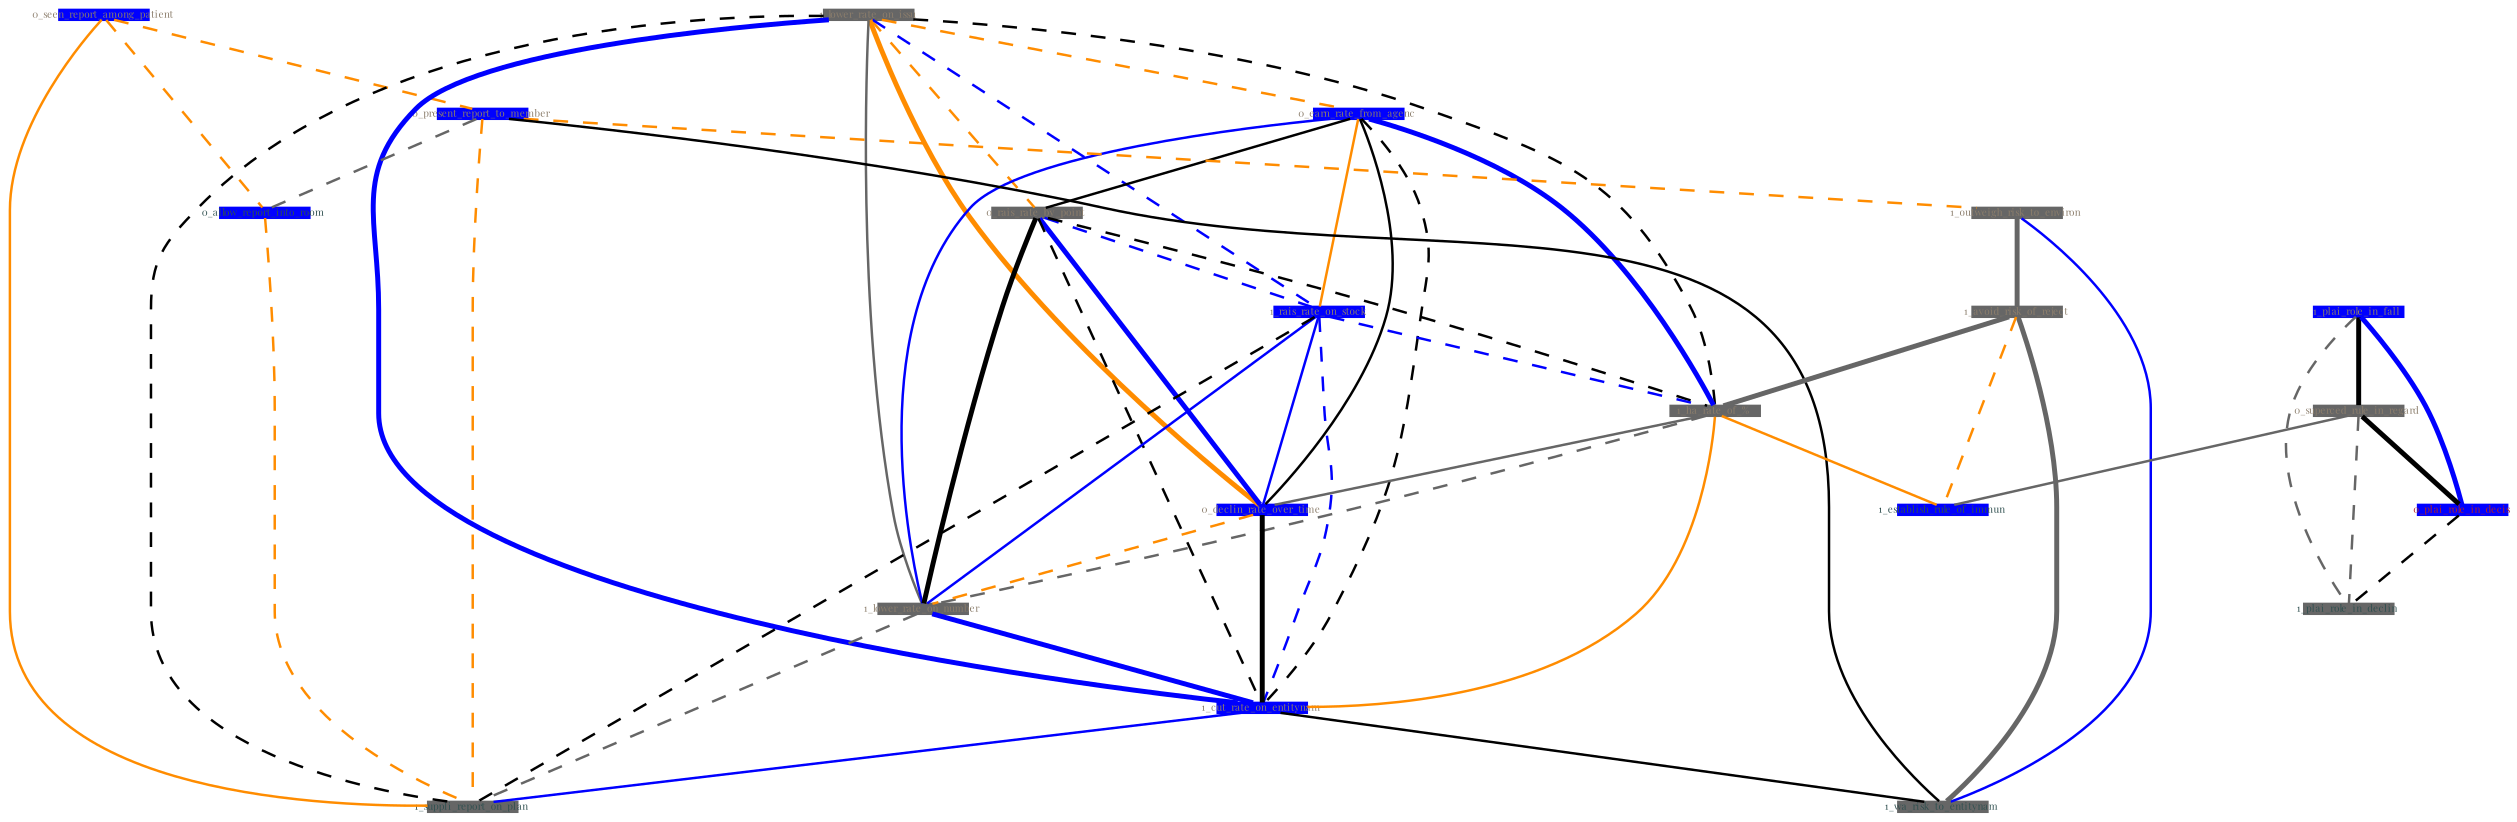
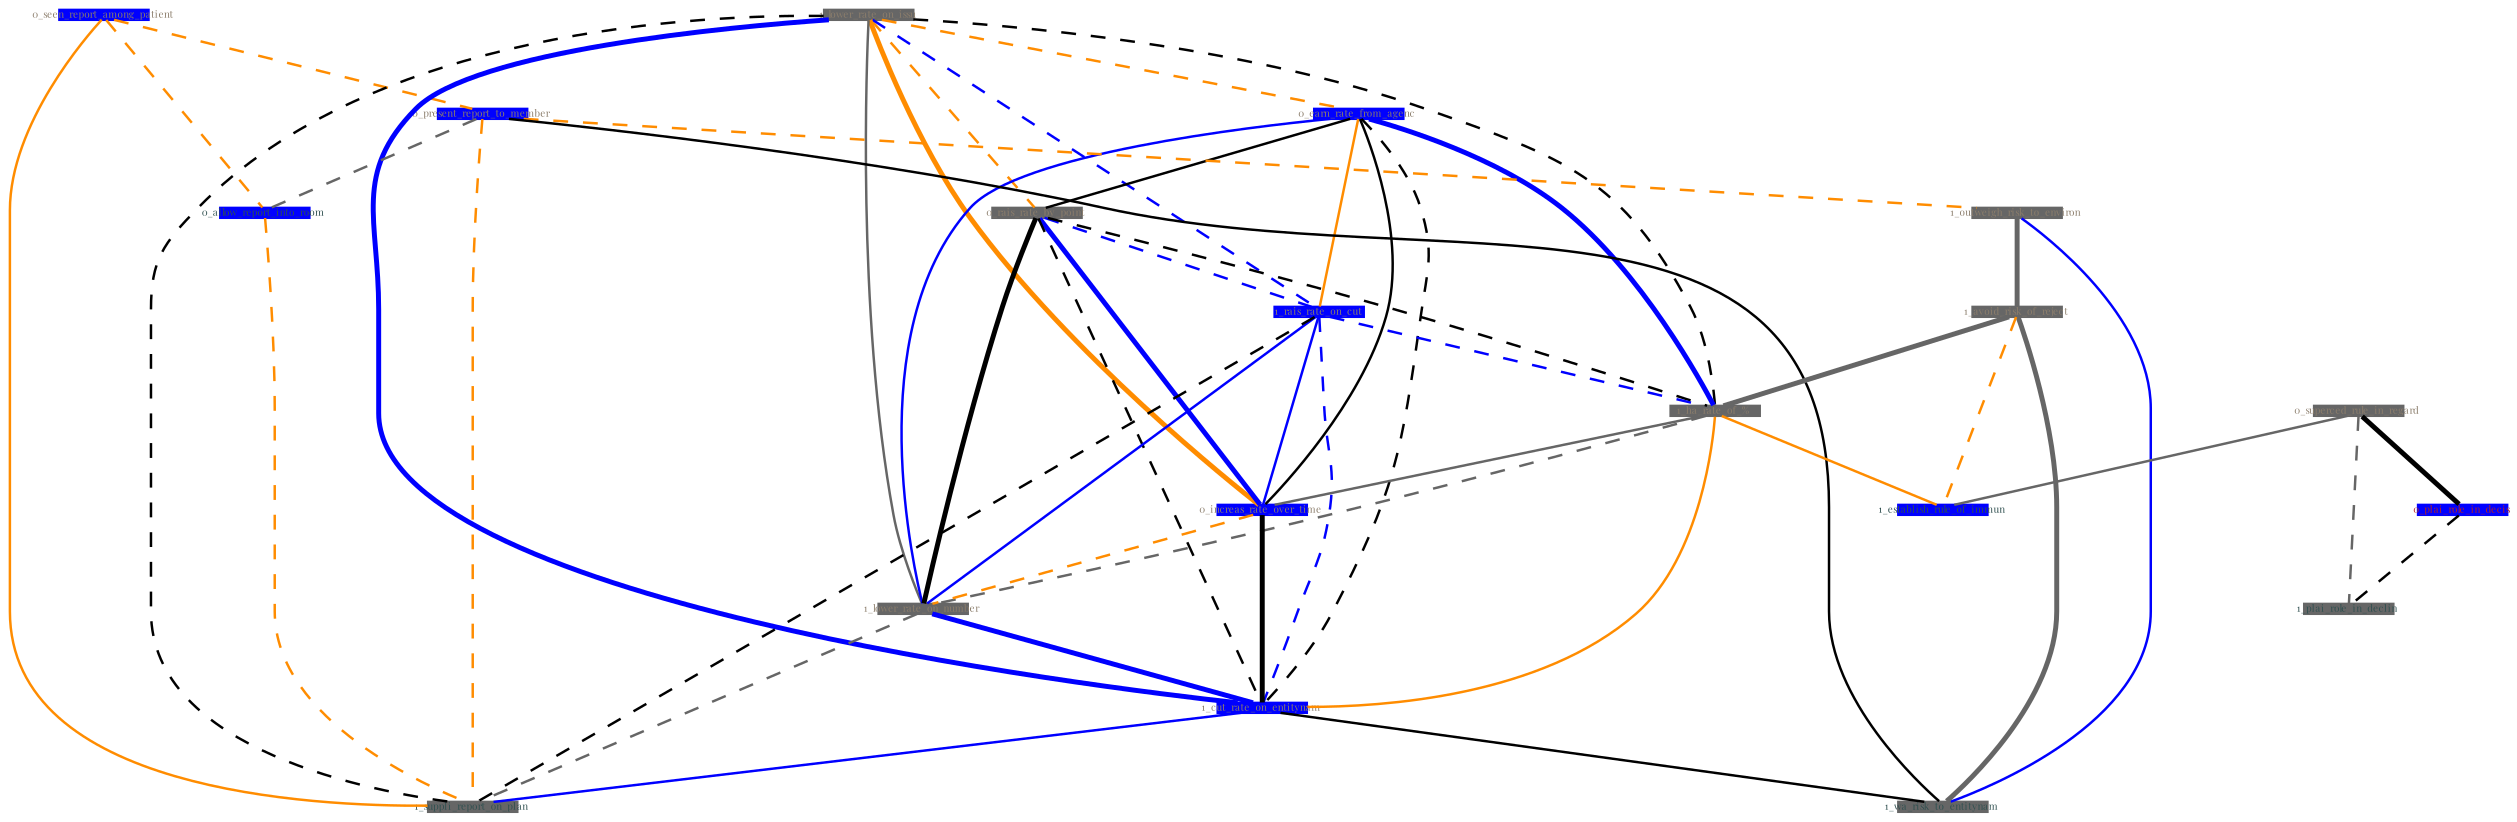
(1319, 312) -> (1319, 312)
(2359, 312) -> none
(1262, 510) -> (1262, 510)
